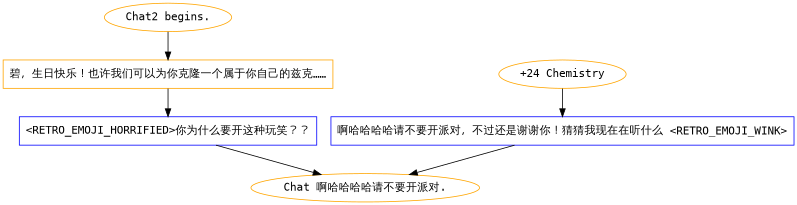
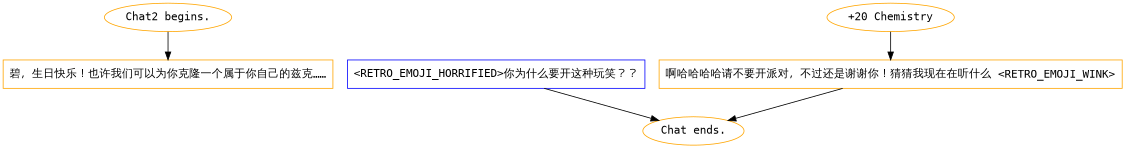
(562, 74) -> (891, 17)
(168, 99) -> none
(562, 131) -> (891, 74)
(365, 188) -> (693, 131)
